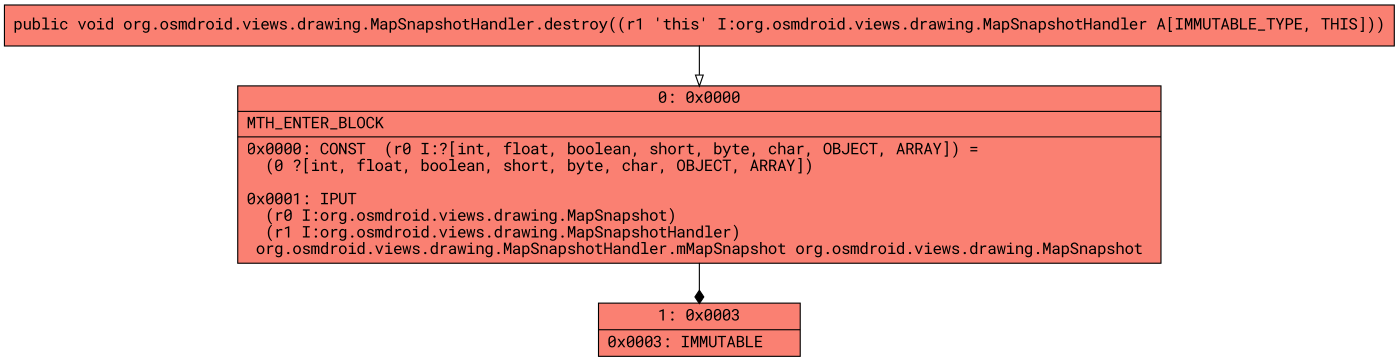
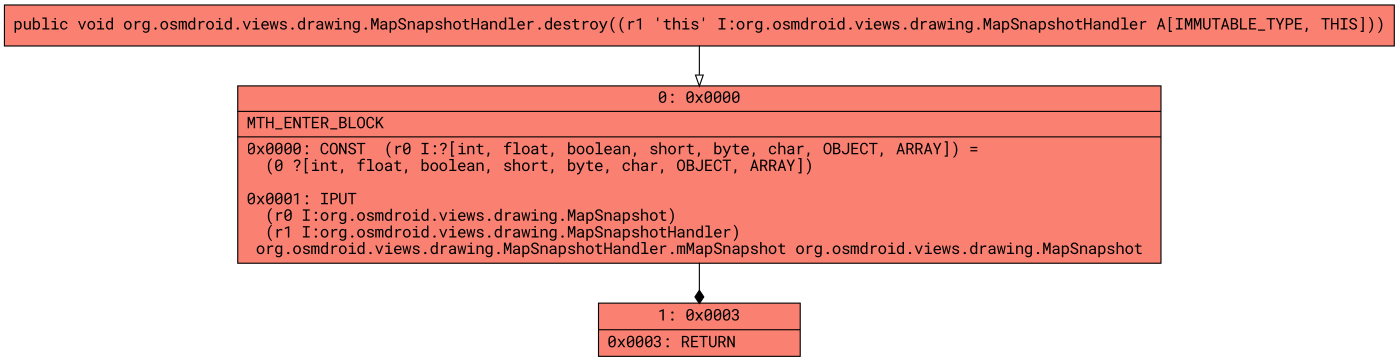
(699, 342) -> (686, 342)
